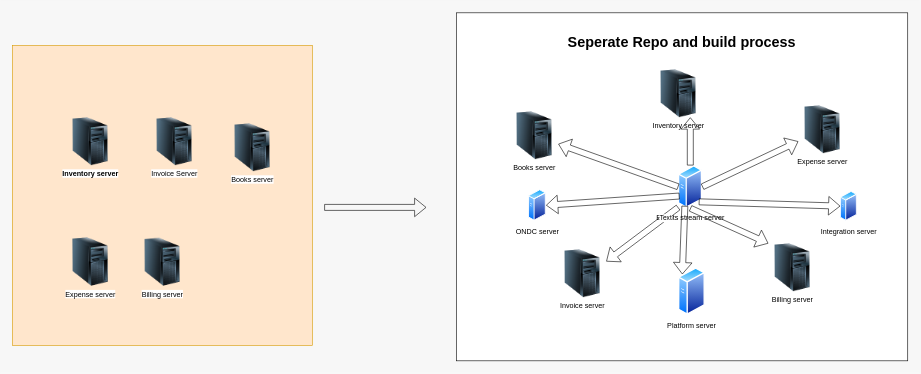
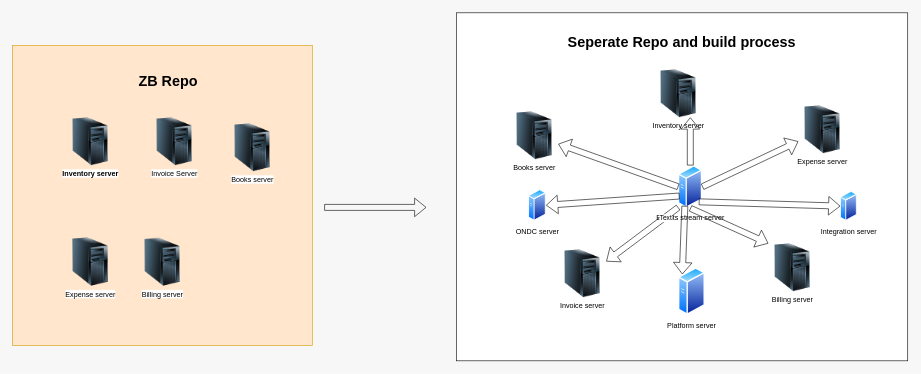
none -> (168, 81)
